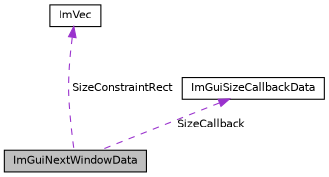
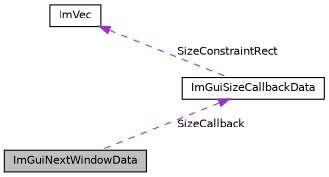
(69, 94) -> (170, 54)
